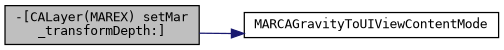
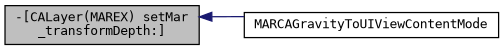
(215, 33) -> (228, 17)
